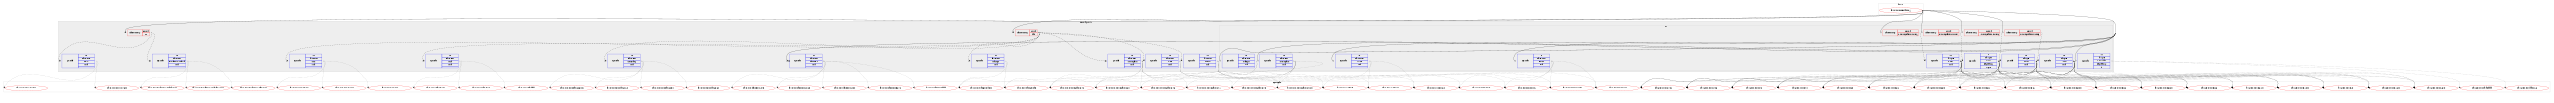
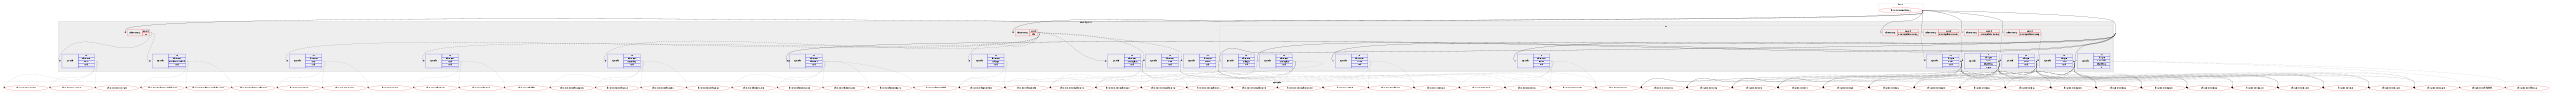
none -> (72, 88)
(1391, 88) -> (1391, 88)
(1663, 88) -> (1663, 88)
